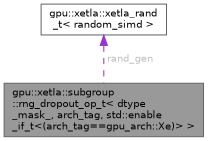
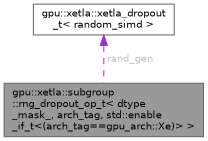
(104, 20) -> (104, 20)
